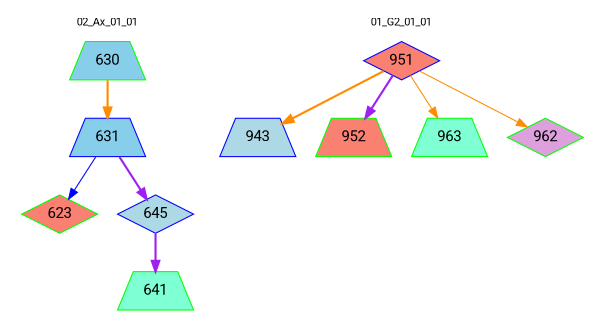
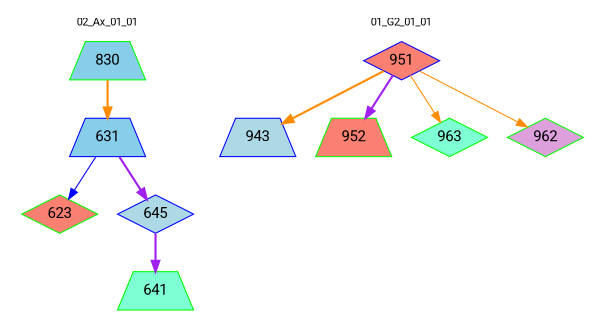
(108, 61) -> (108, 61)
(450, 137) -> (450, 137)
